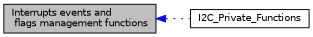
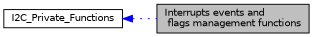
(178, 19) -> (145, 19)
